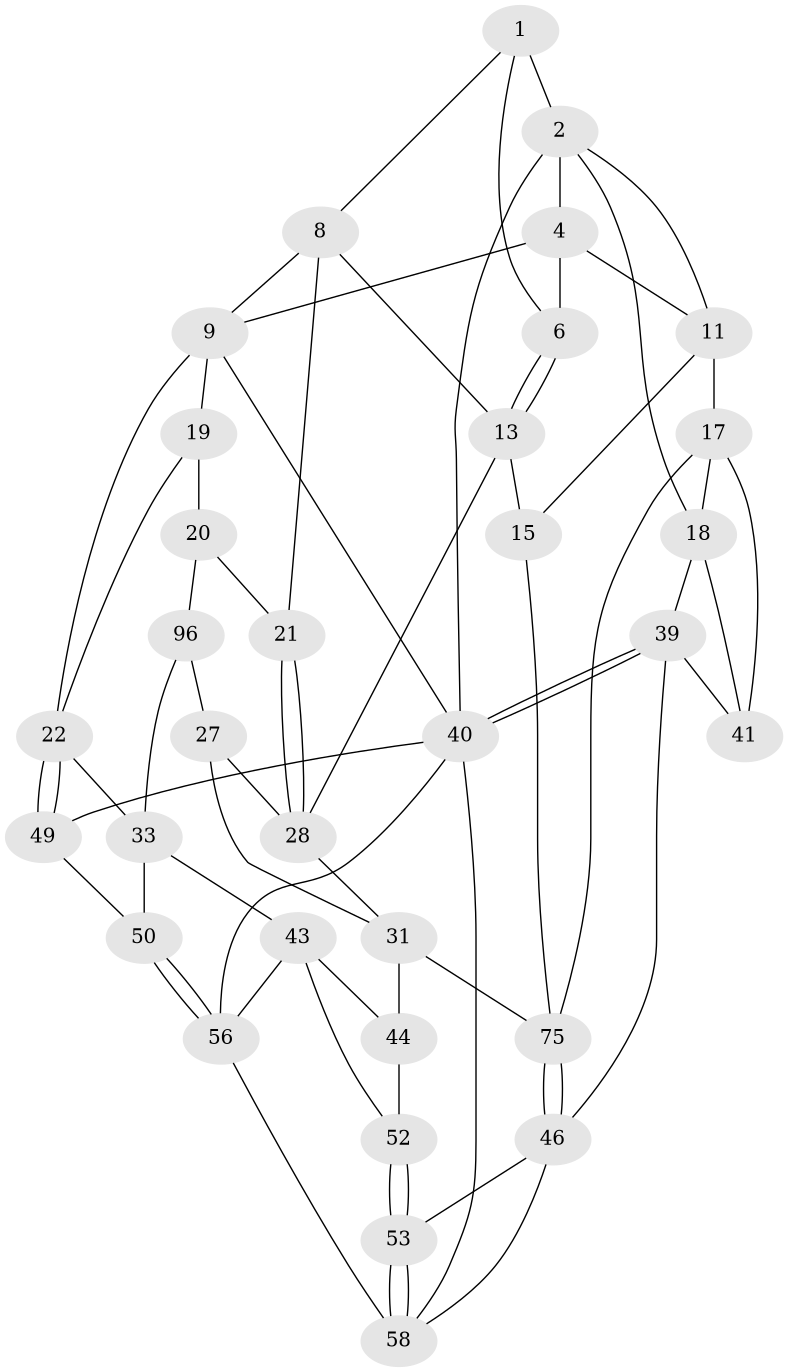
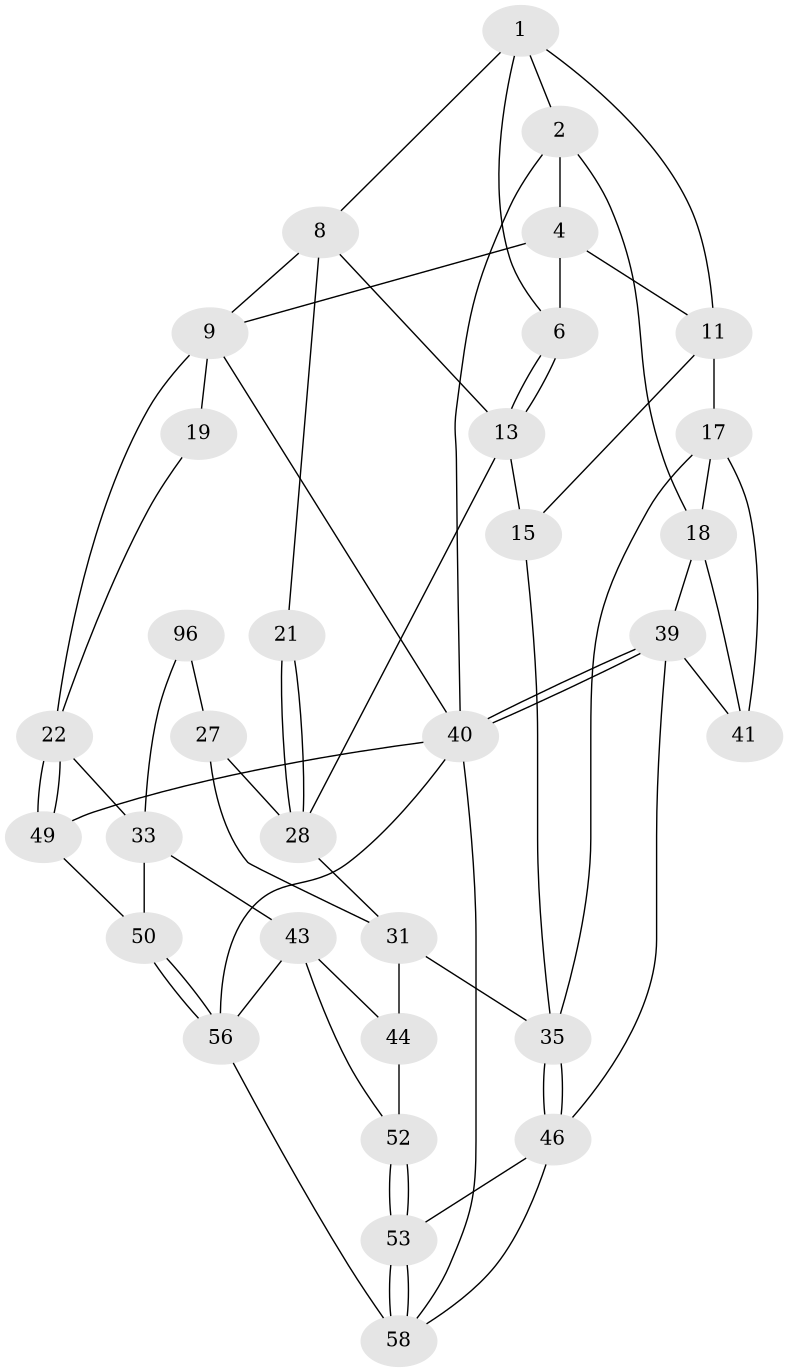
(663, 216) -> (661, 159)
(199, 535) -> none
(553, 1039) -> (553, 1039)
